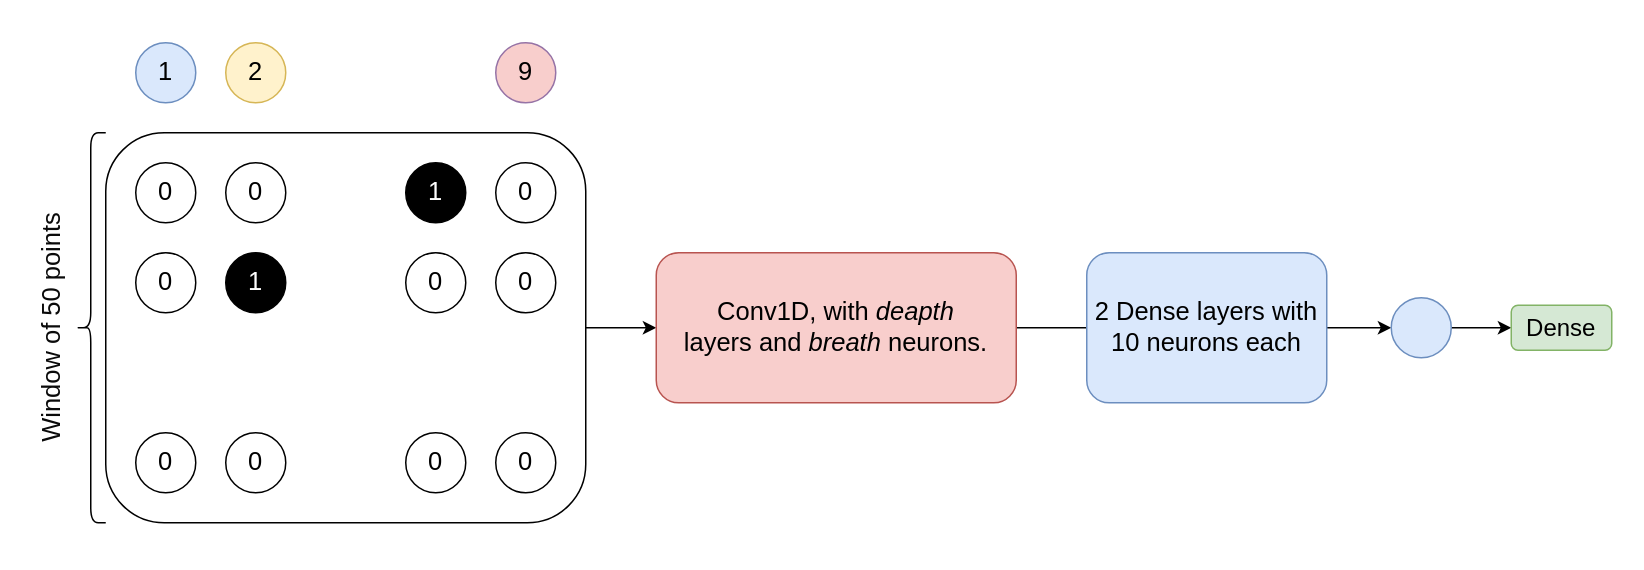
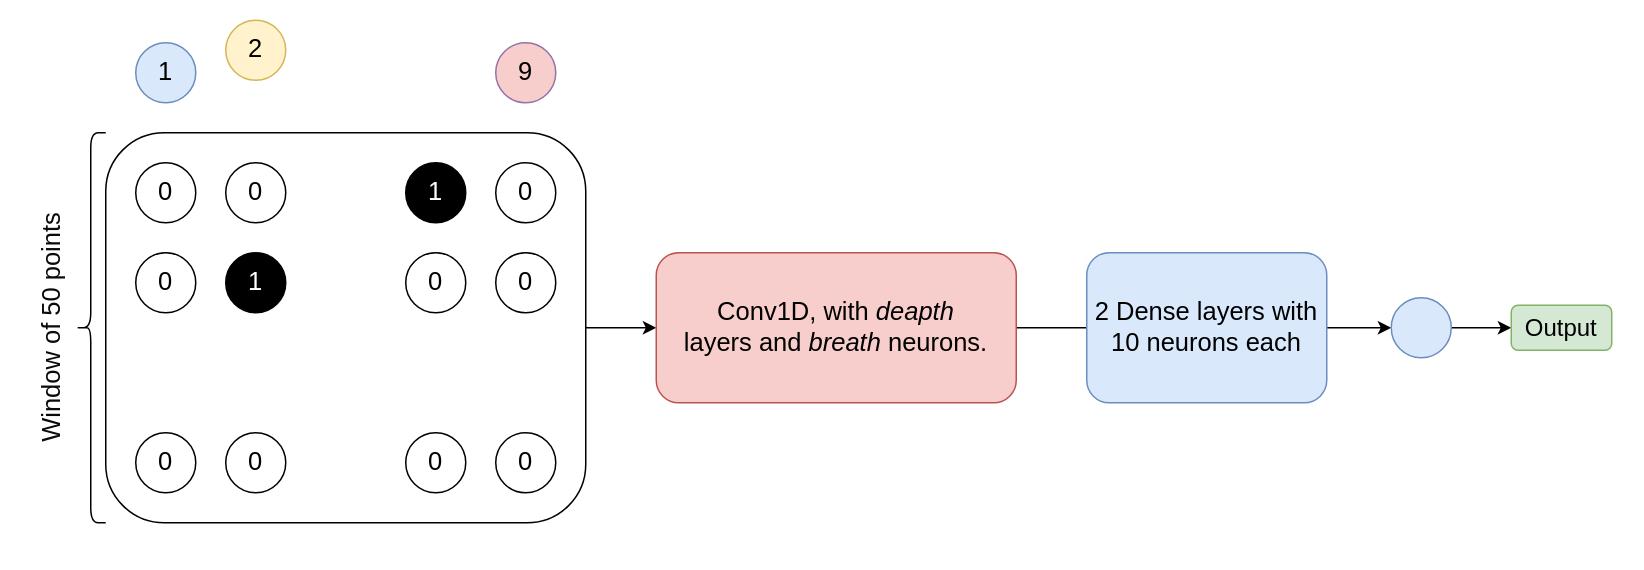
(256, 73) -> (256, 50)
(1562, 328) -> (1562, 328)
